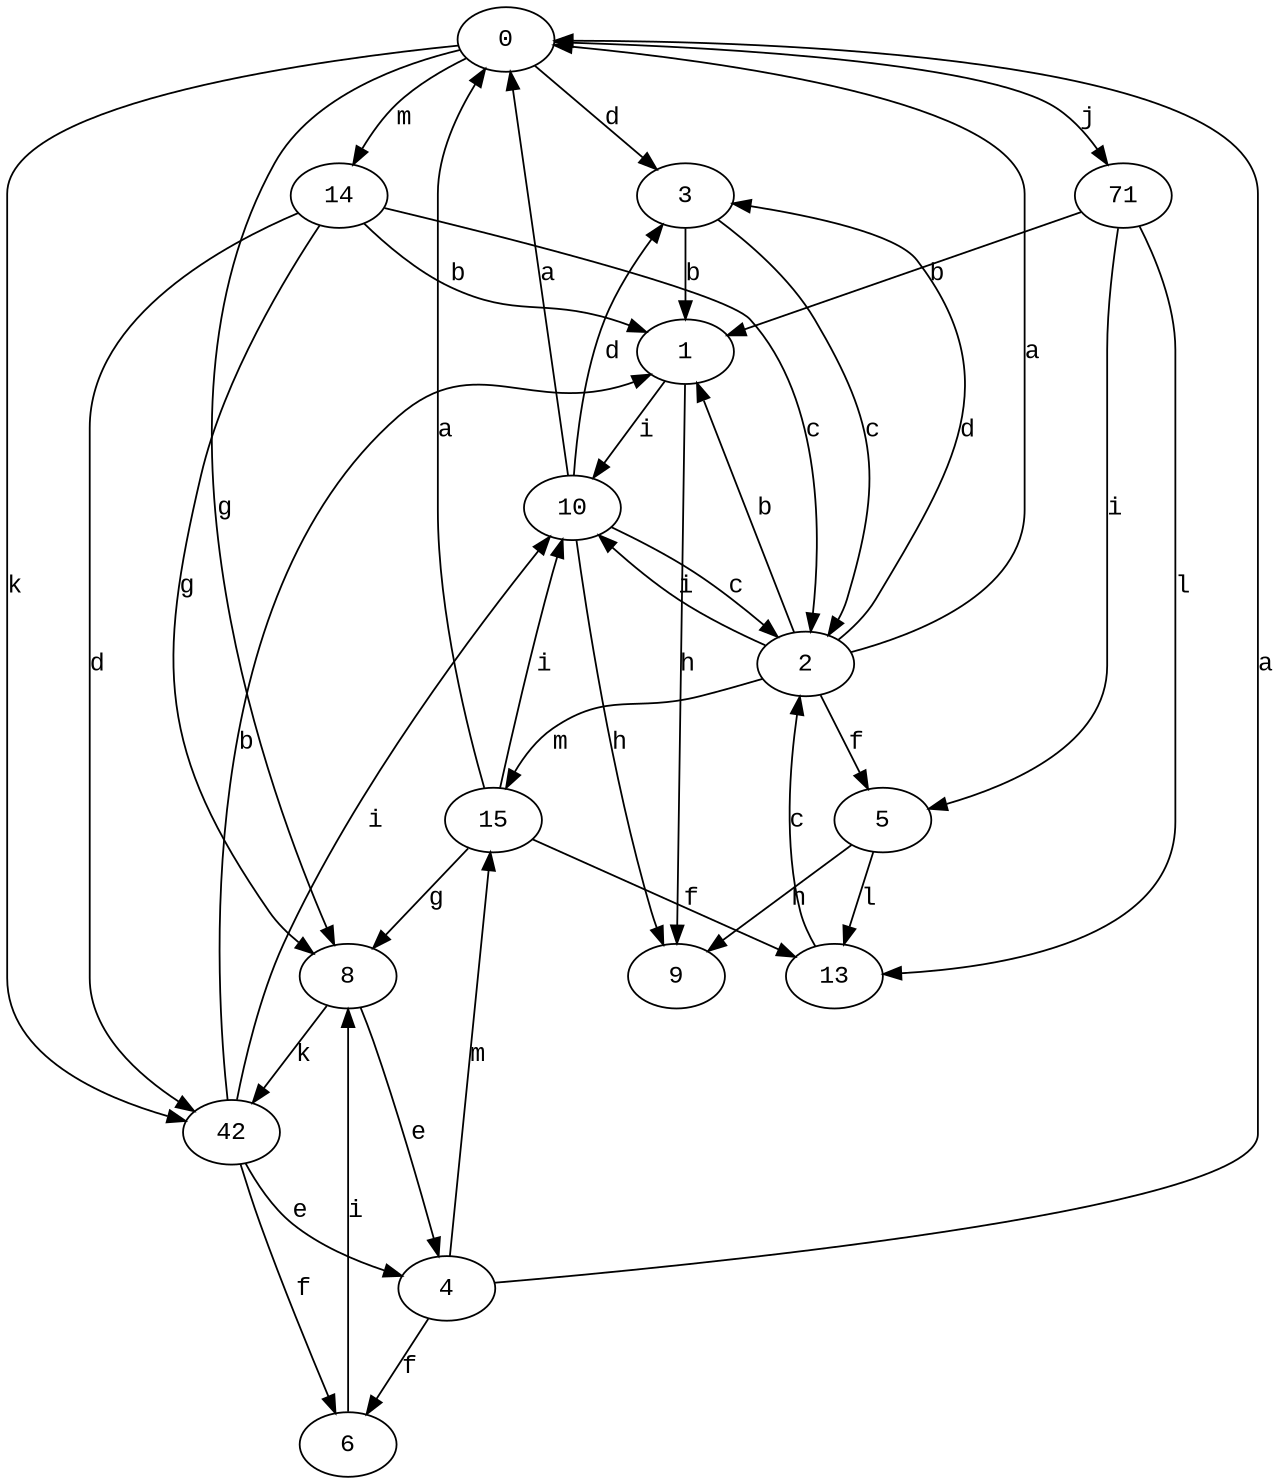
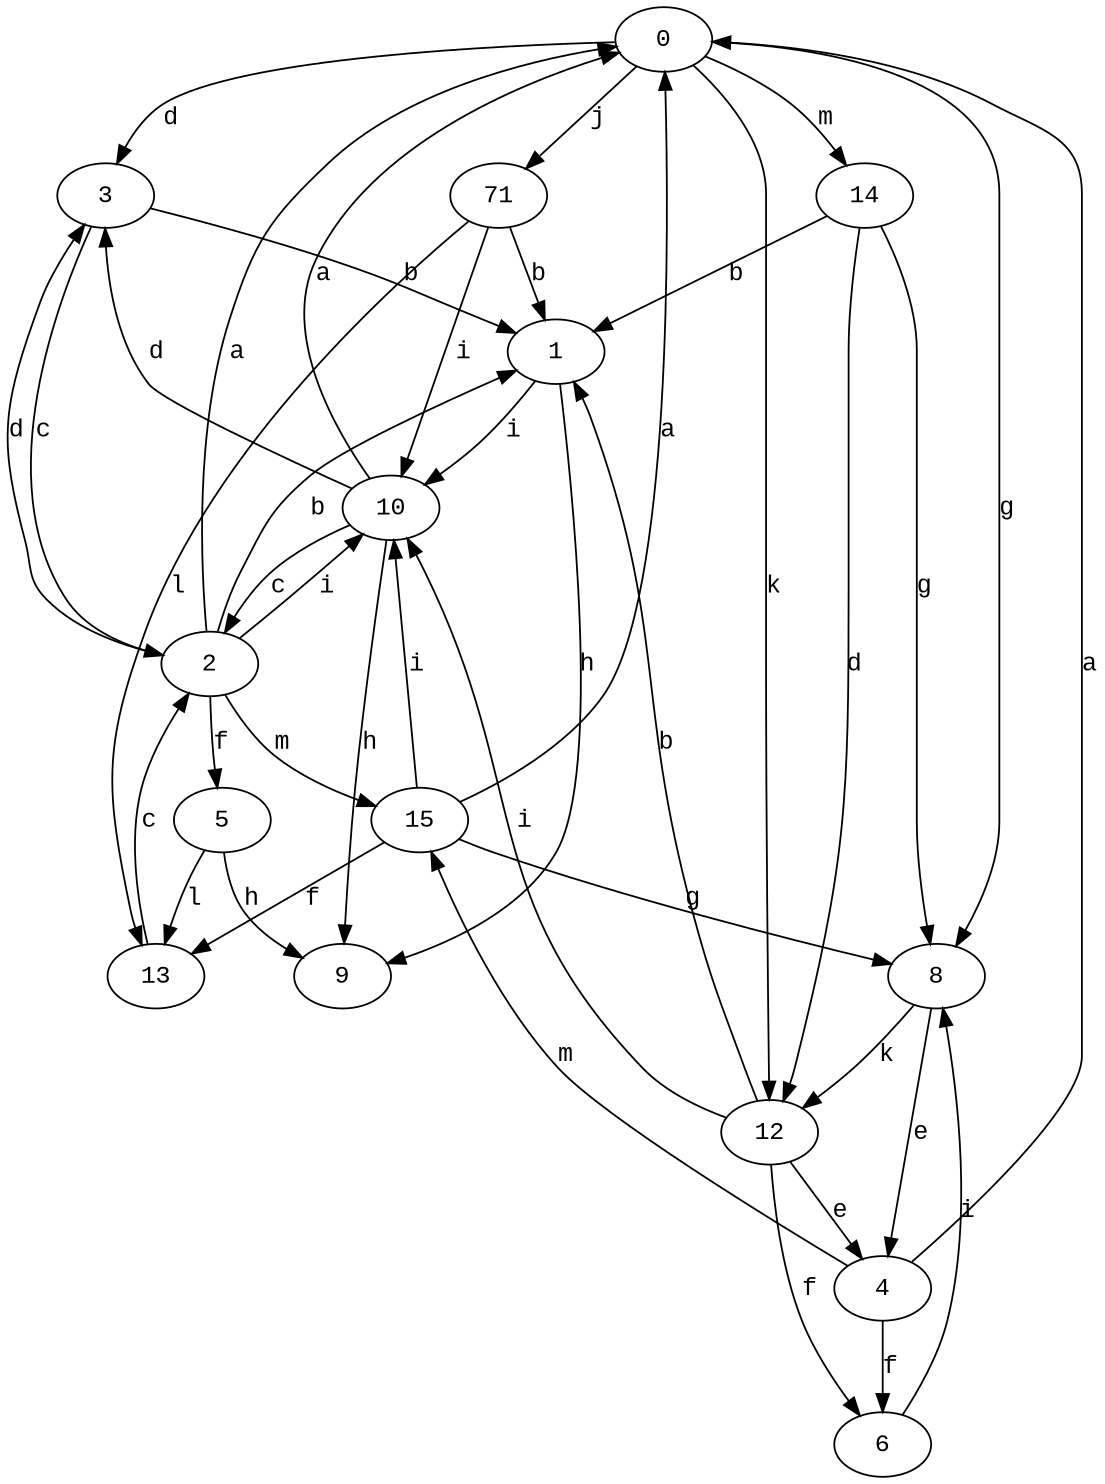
(717, 302) -> none
(1107, 560) -> (448, 343)
(231, 1132) -> (770, 1132)
